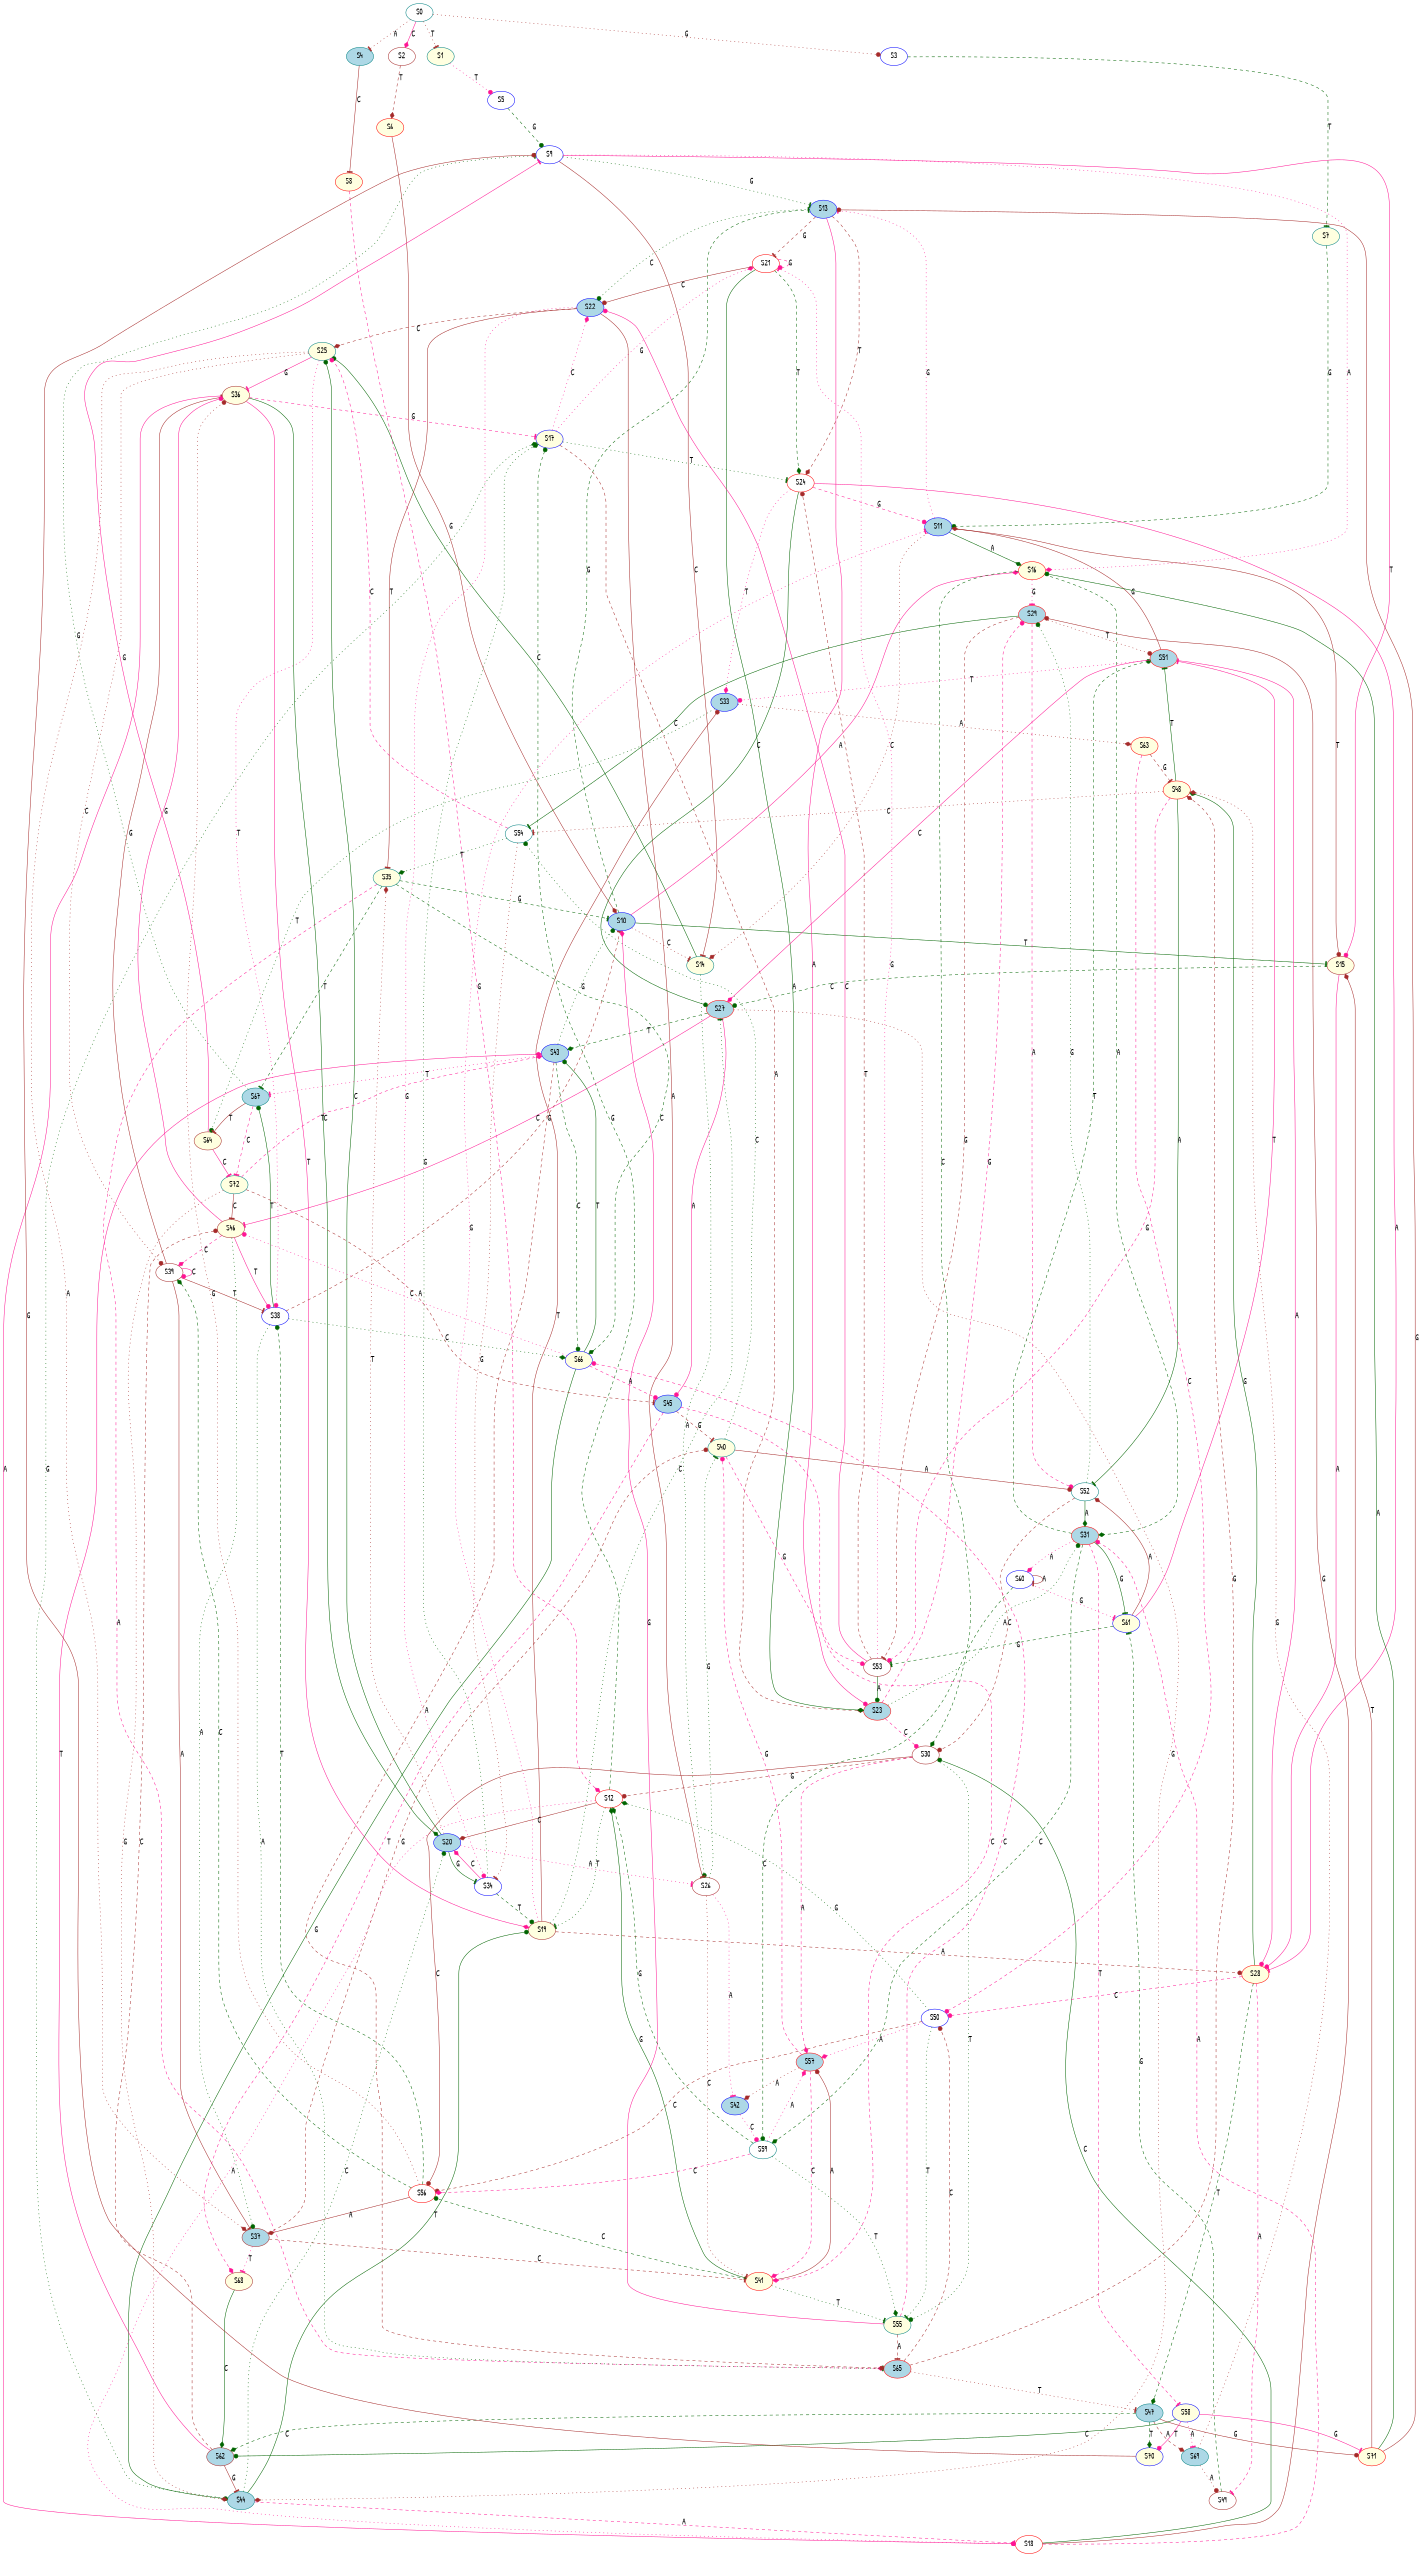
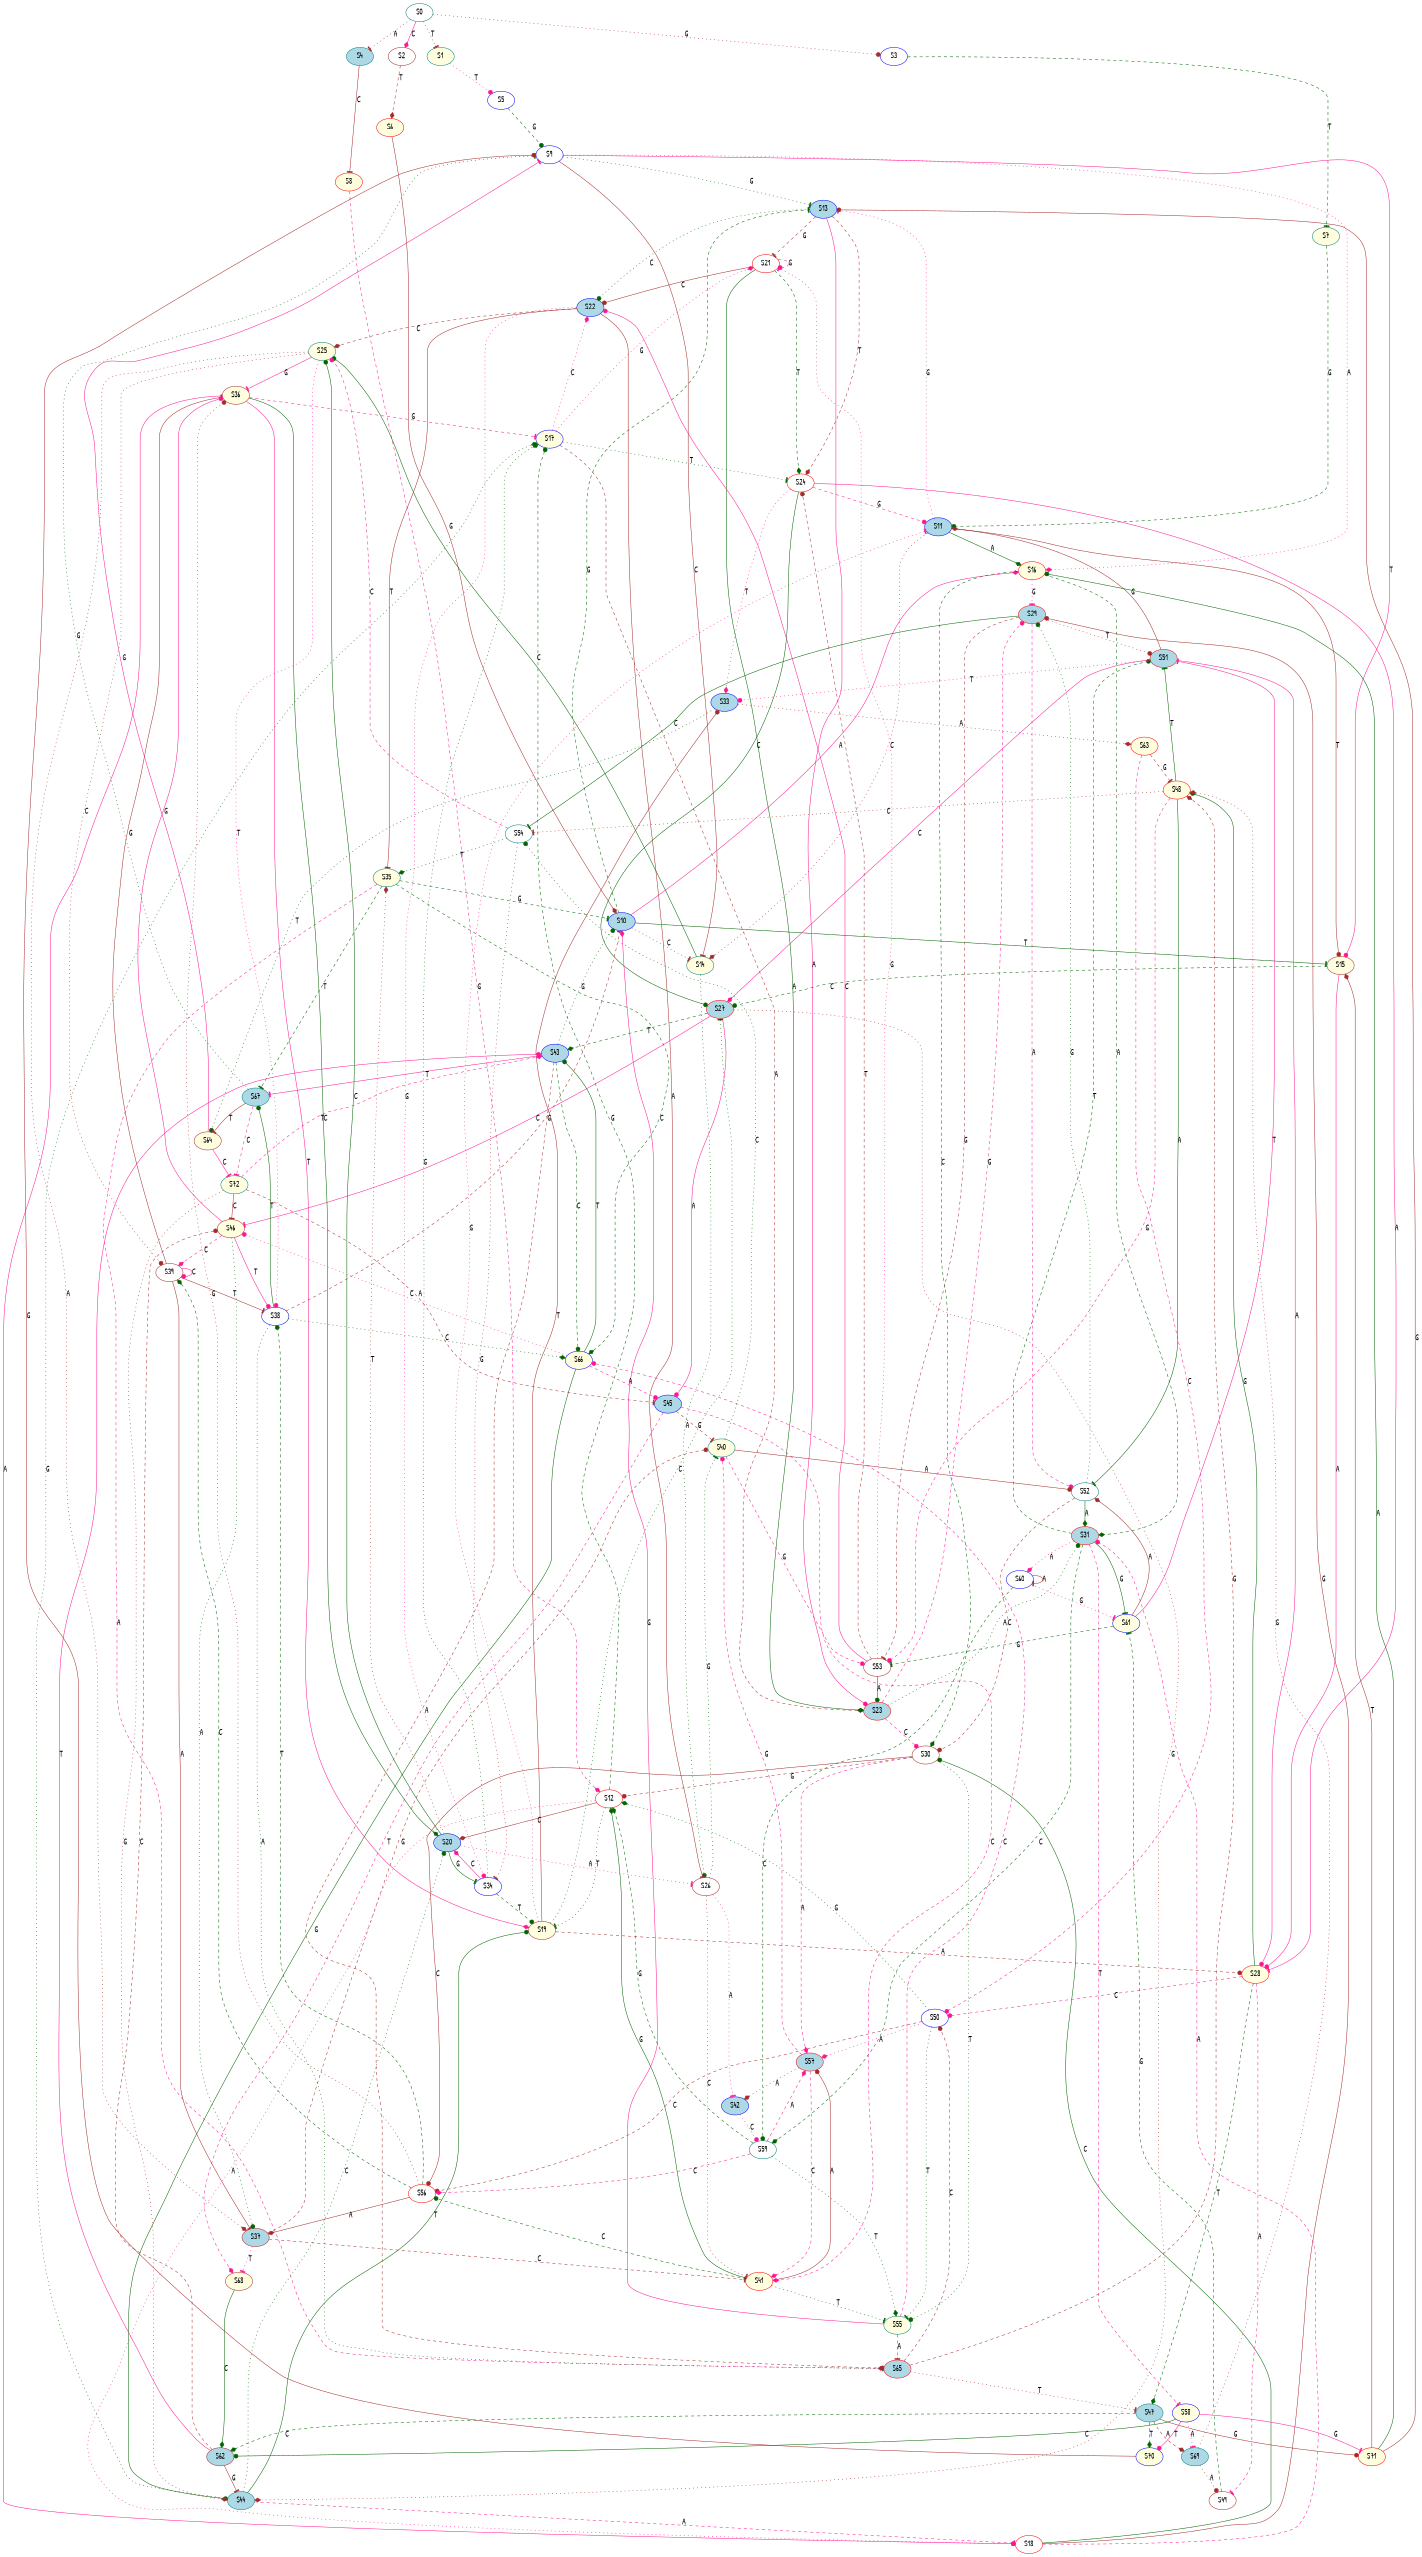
(413, 1073) -> (413, 1073)
(785, 2109) -> (785, 2109)
